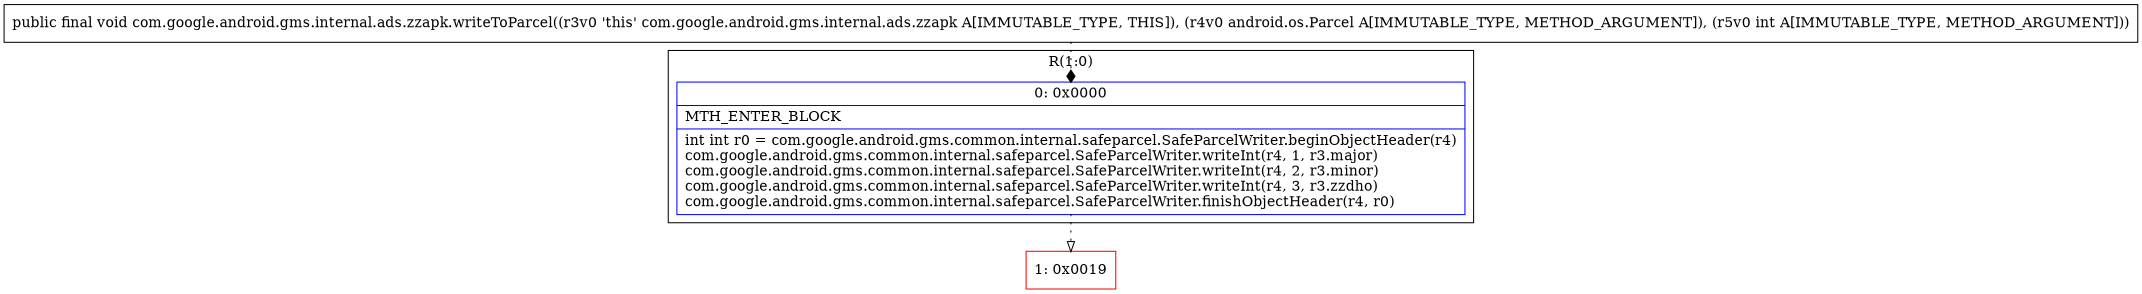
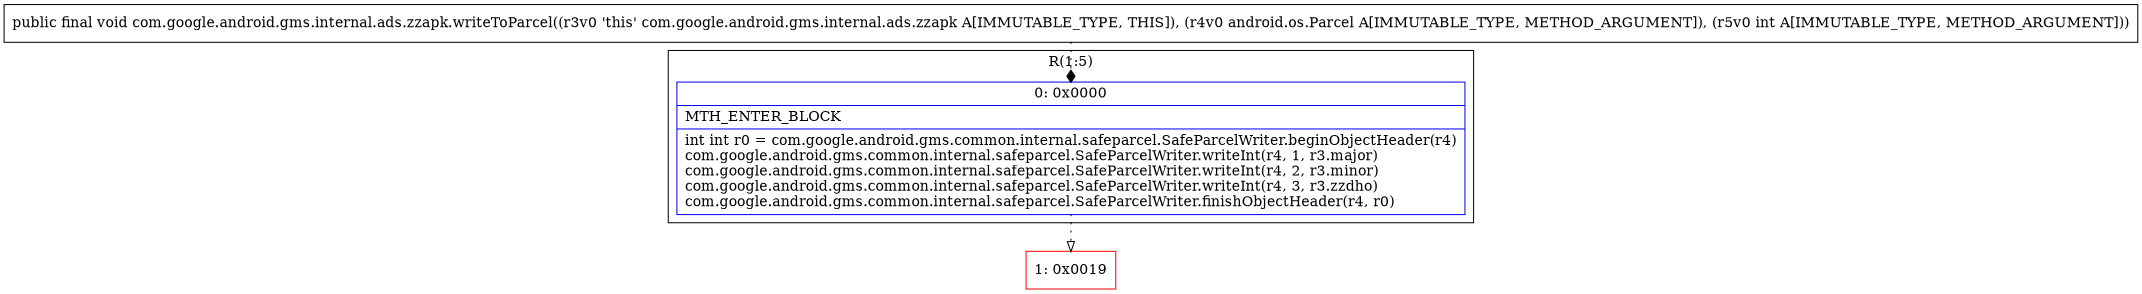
(1071, 62) -> (1071, 62)
